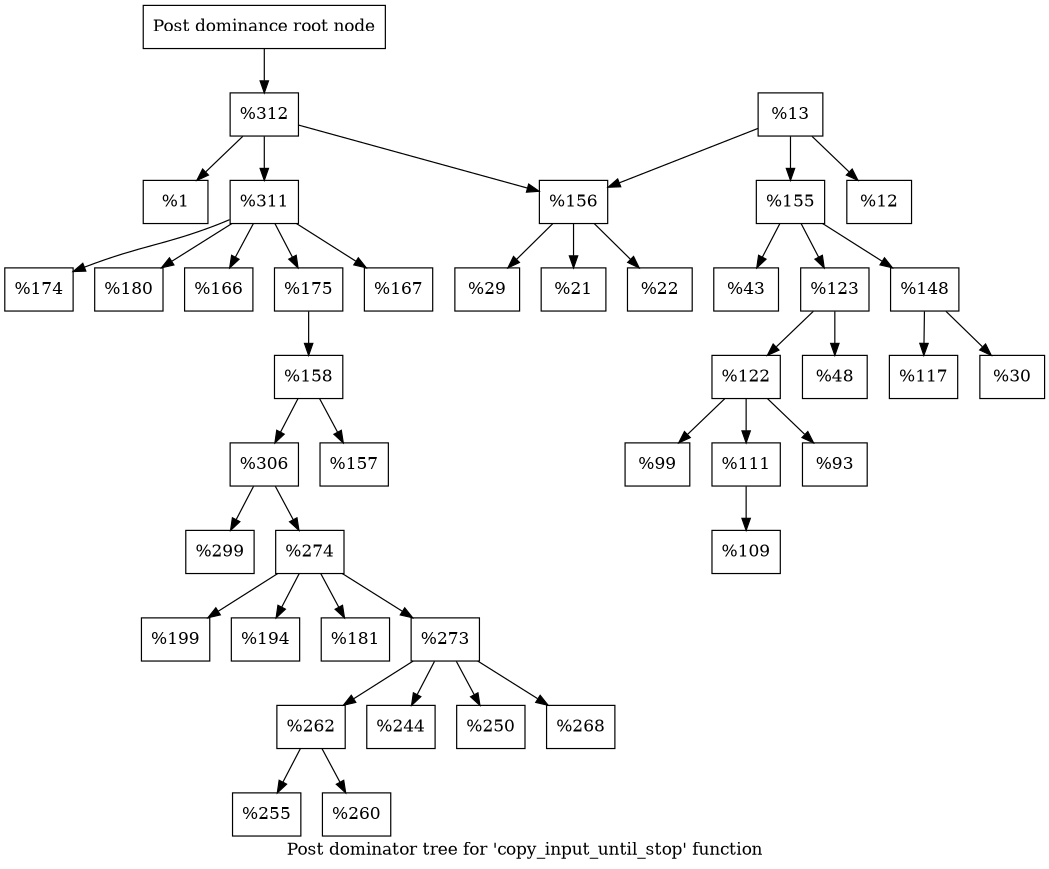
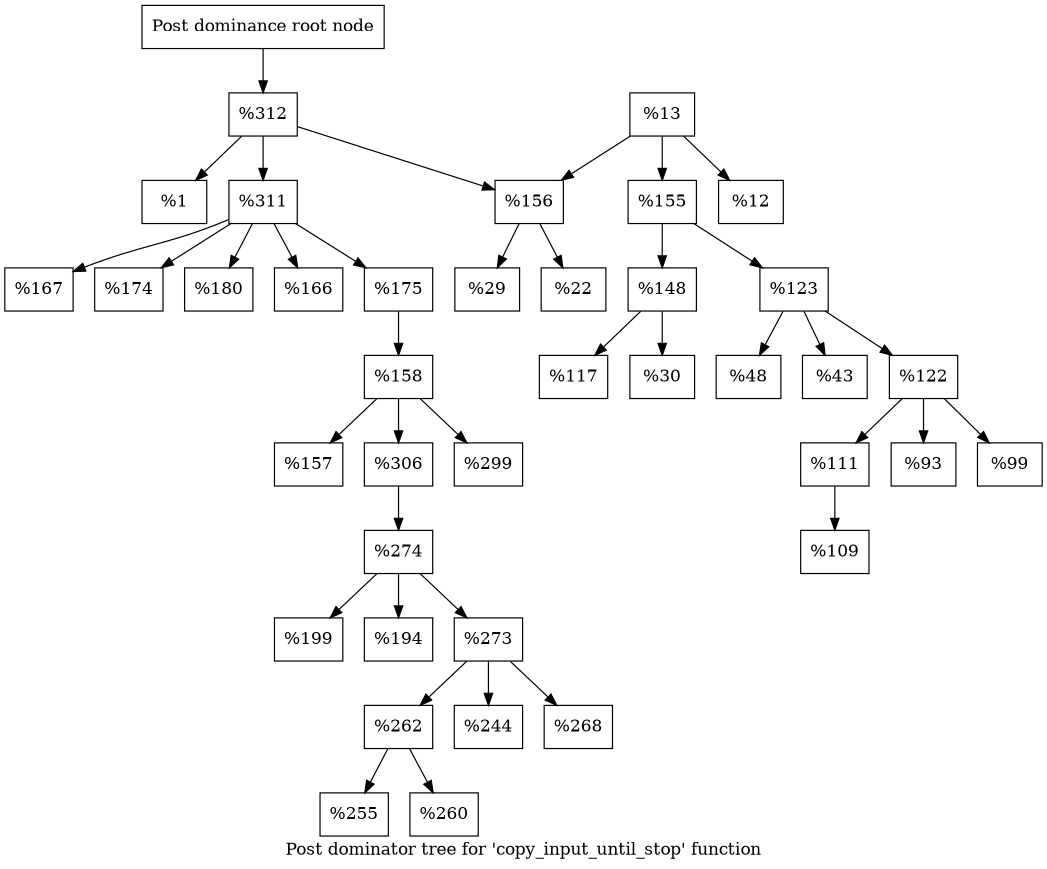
(771, 240) -> (812, 328)
(574, 289) -> none
(245, 503) -> (439, 417)
(355, 639) -> none
(491, 727) -> none
